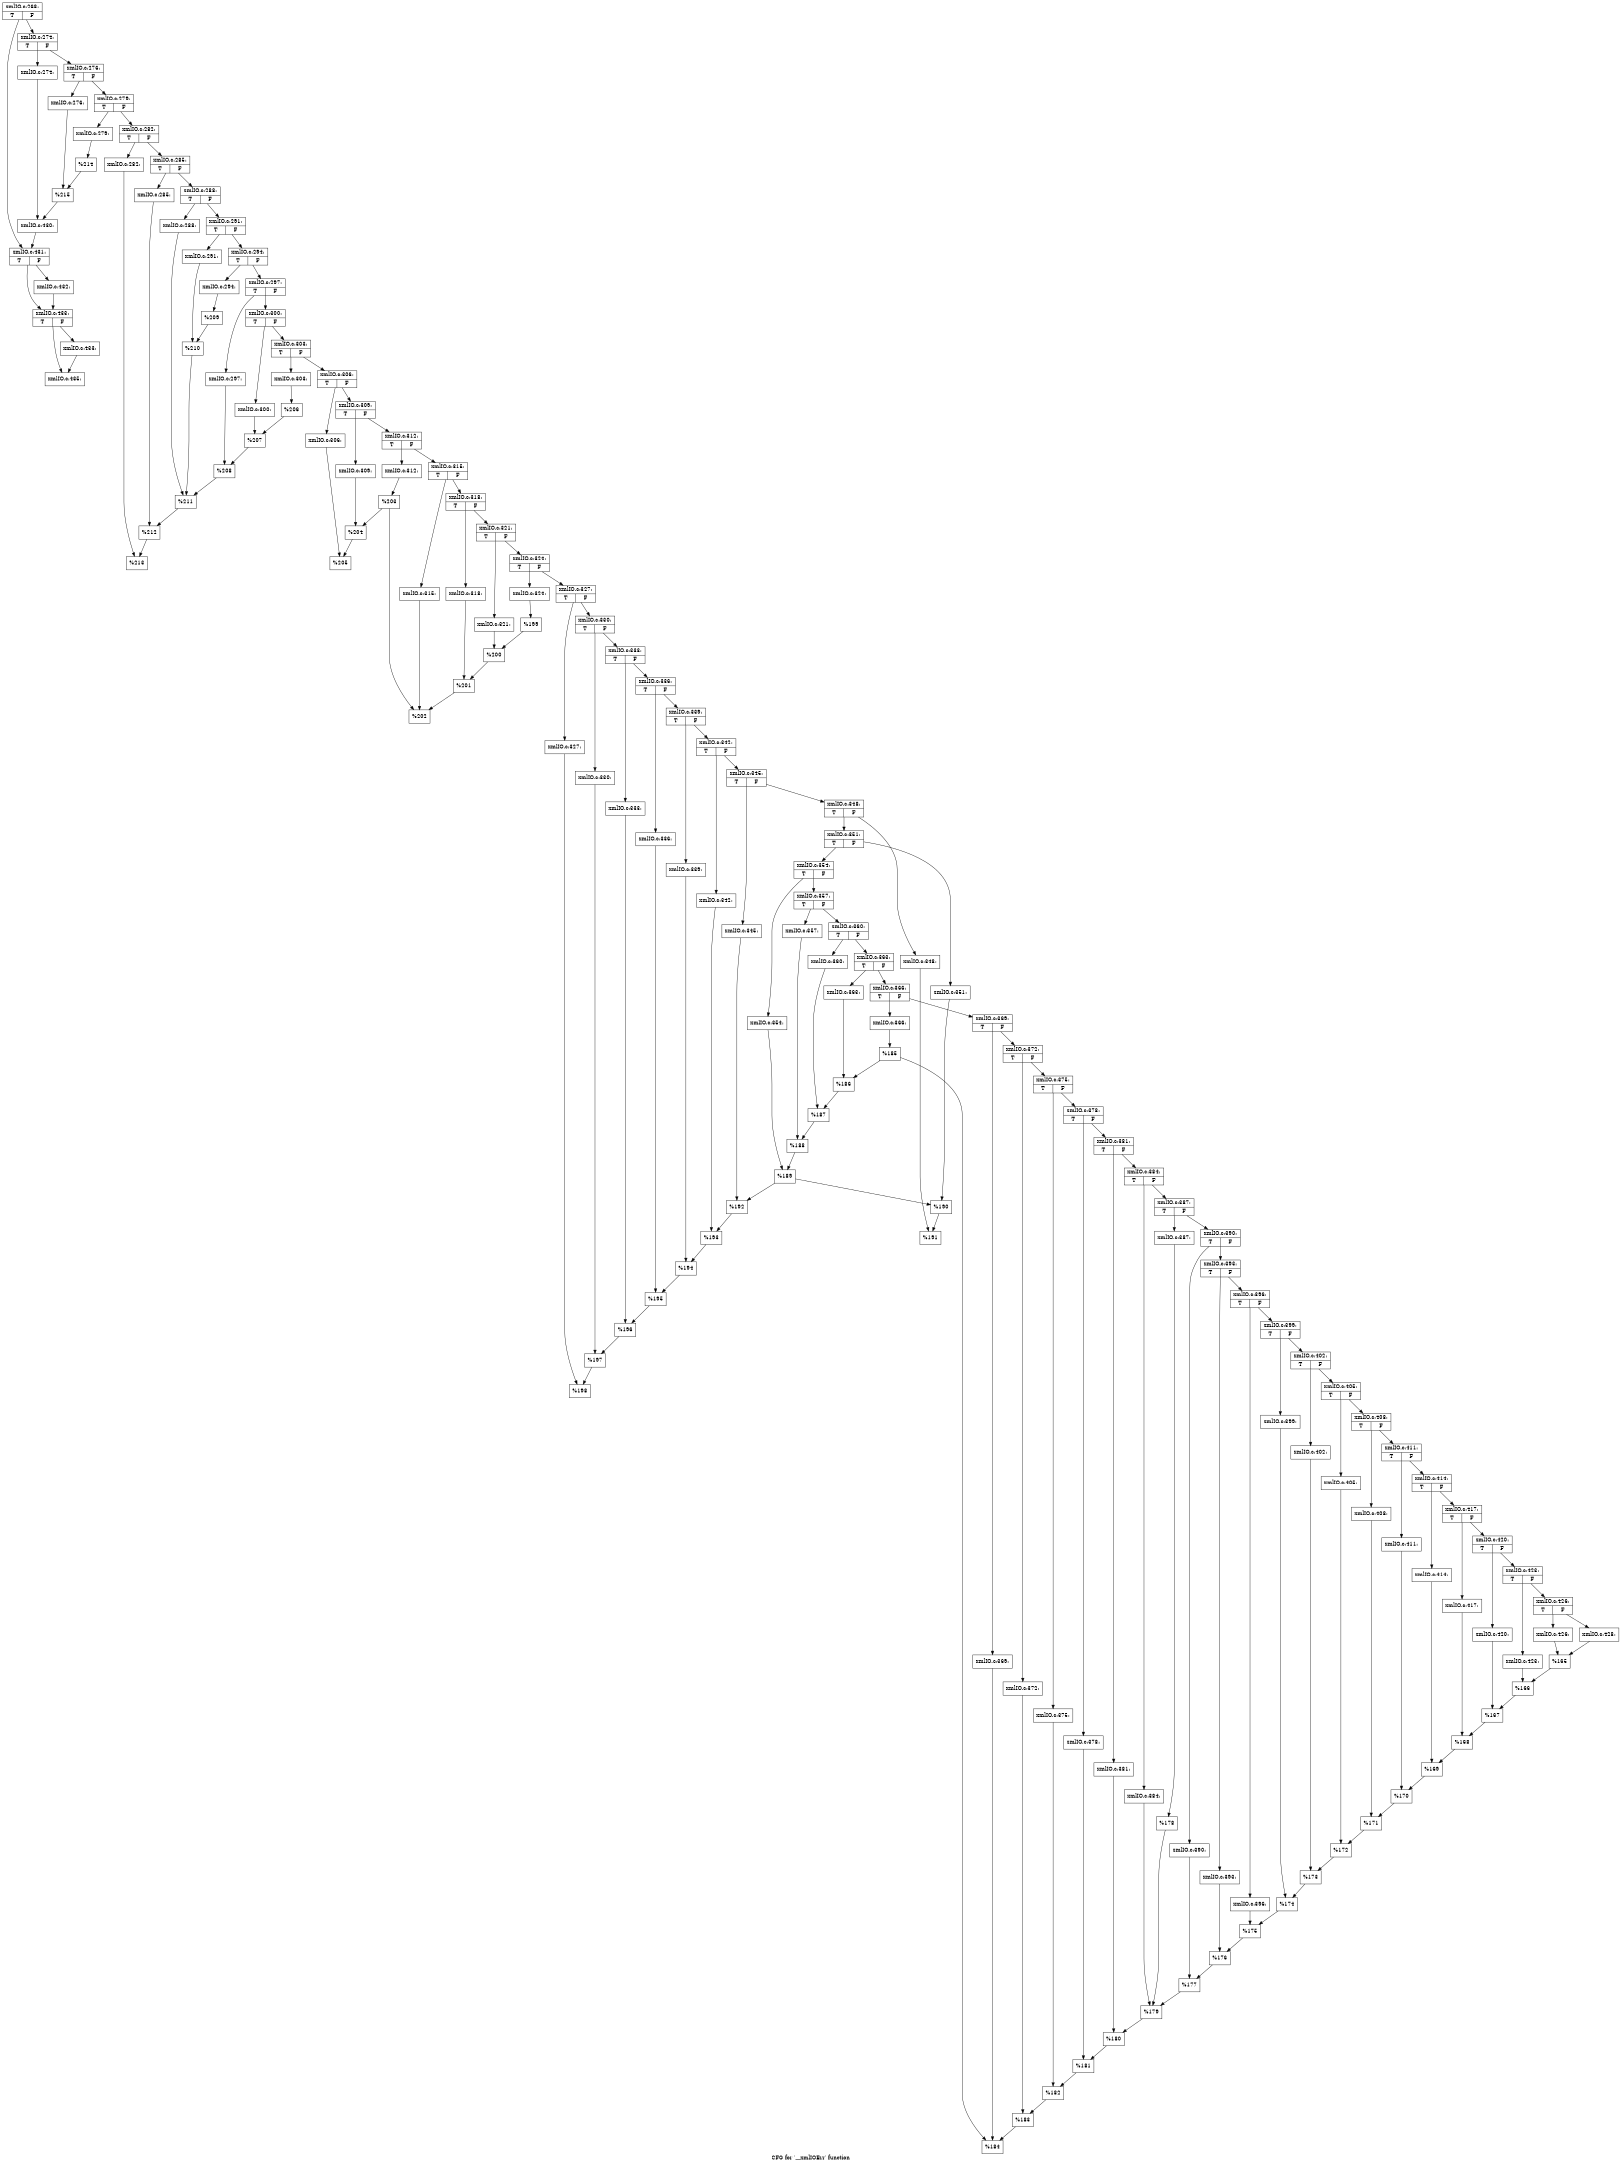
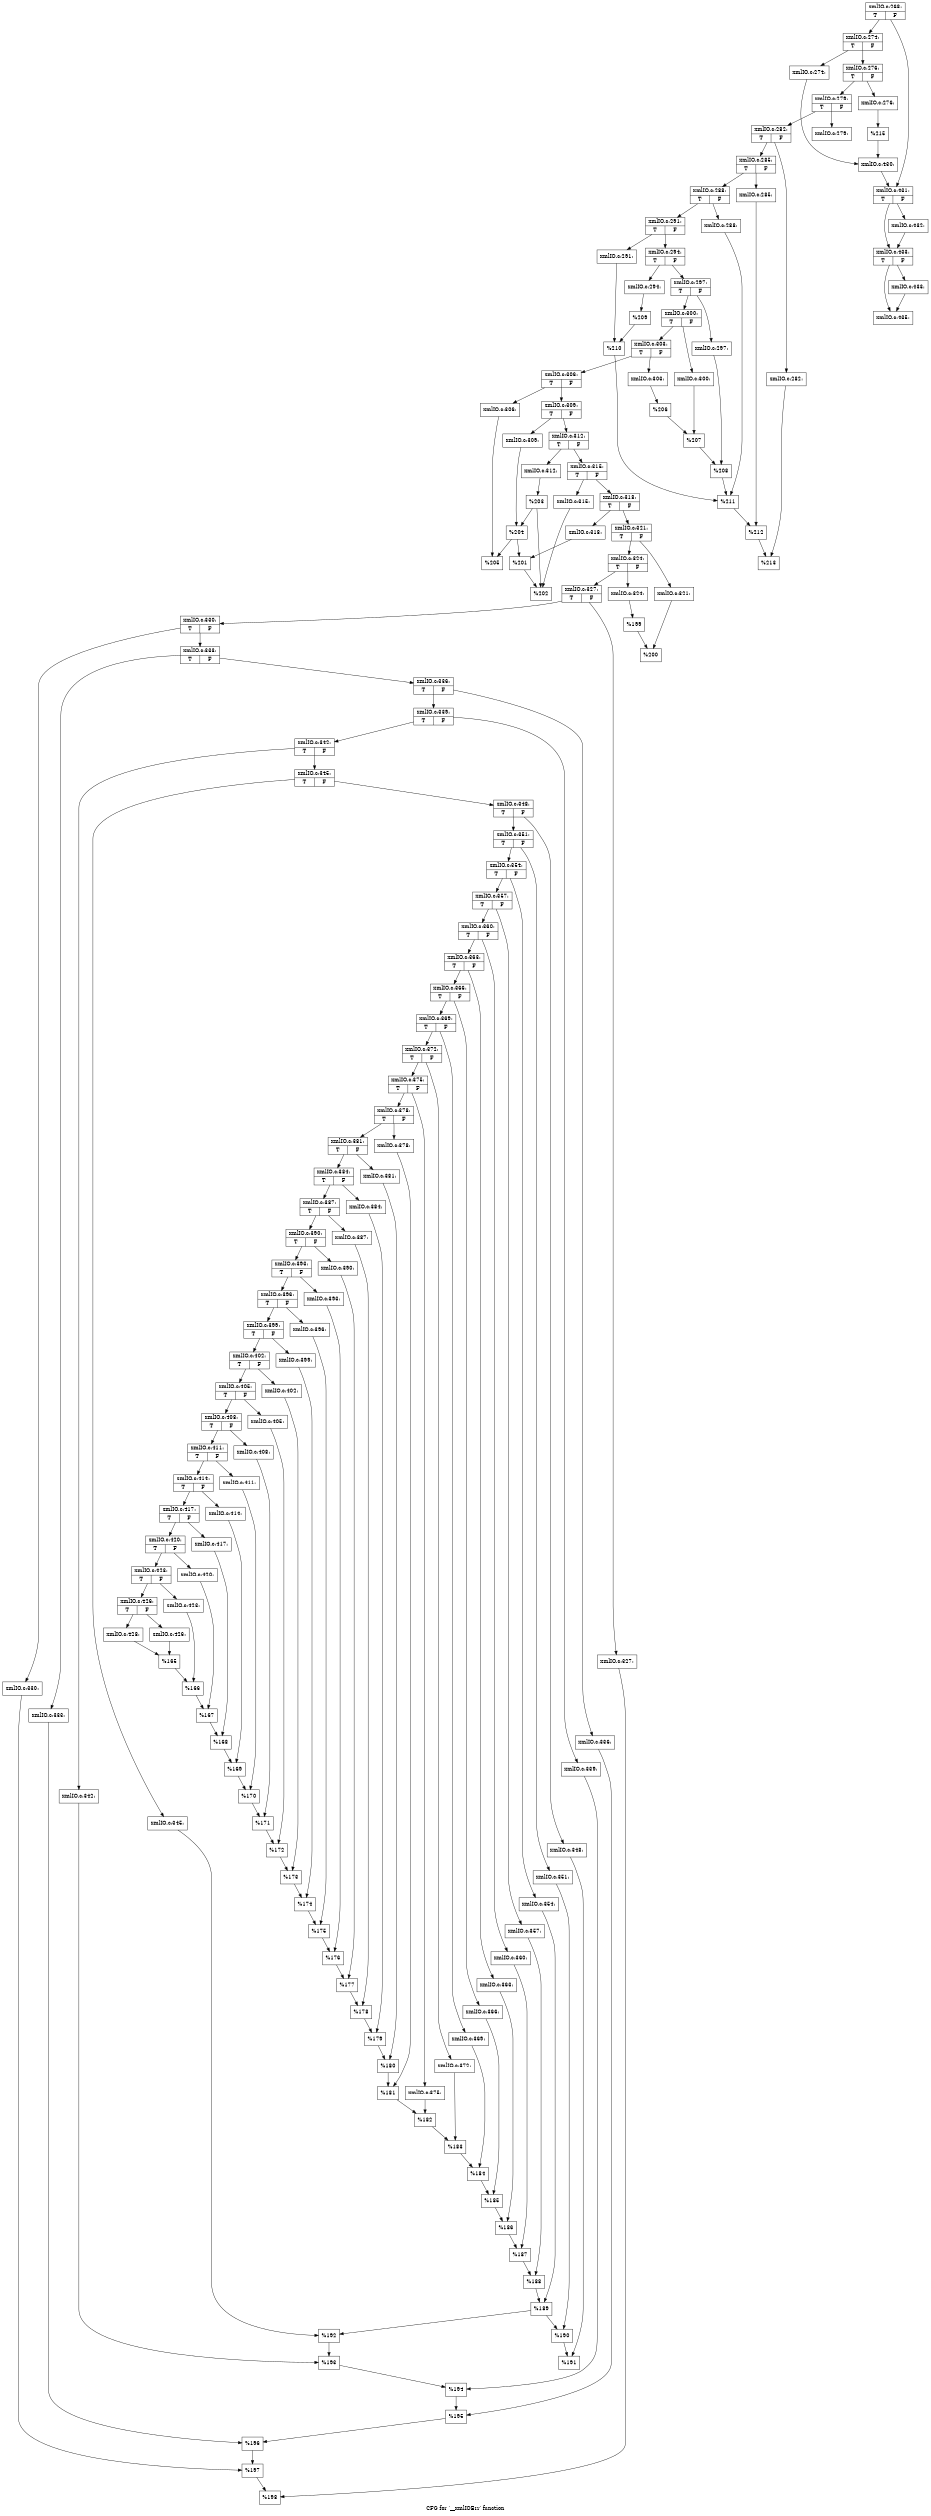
(86, 165) -> none
(480, 669) -> (518, 546)
(962, 1584) -> (484, 2186)
(1172, 1998) -> (353, 1997)
